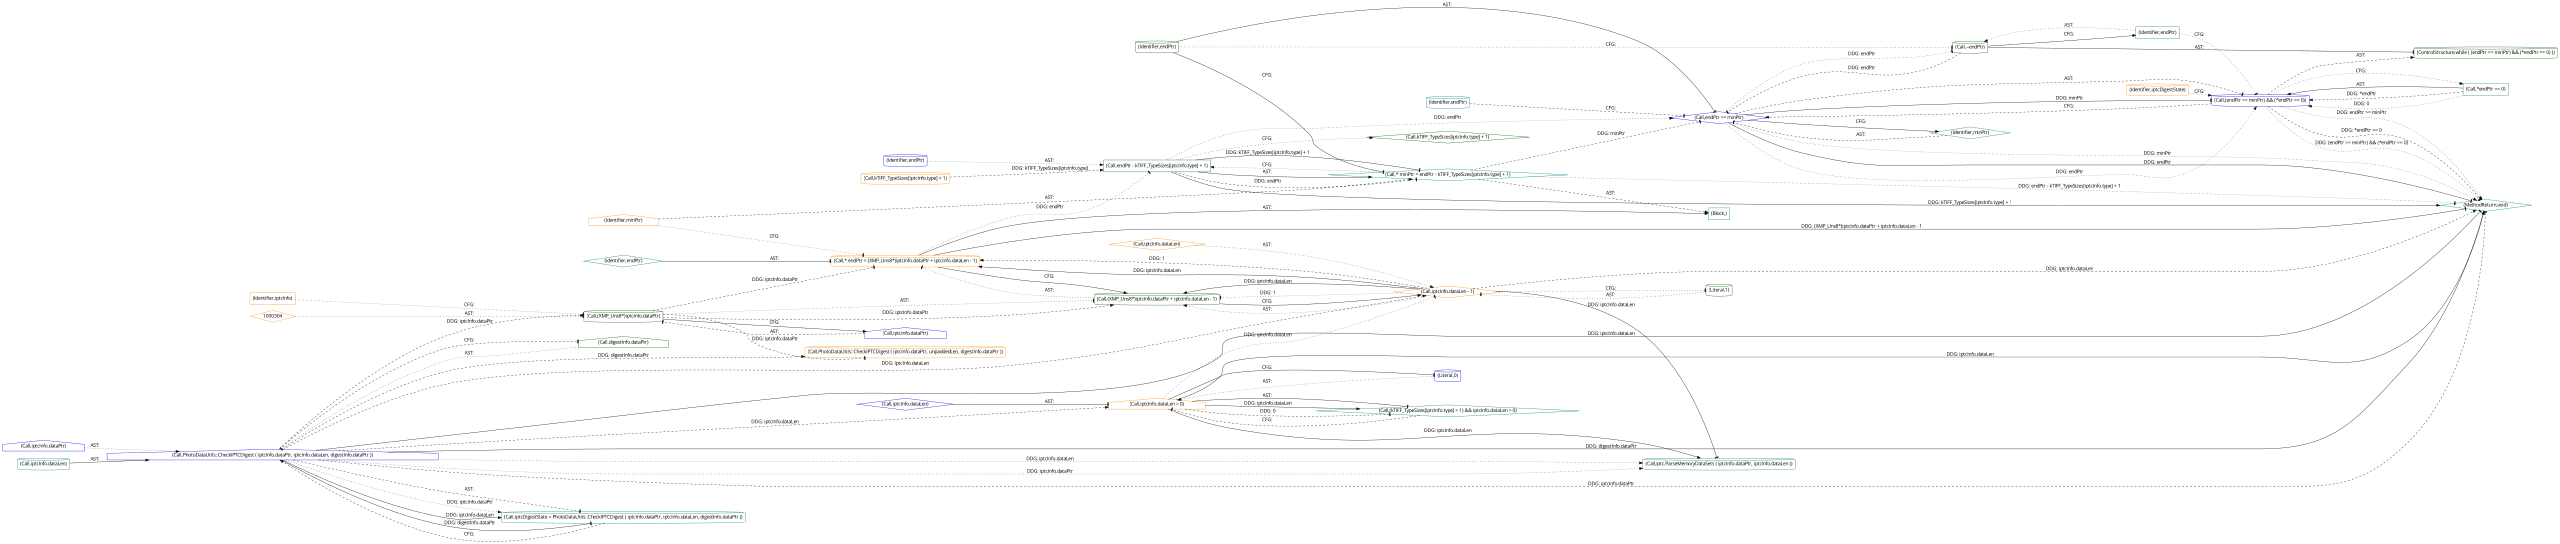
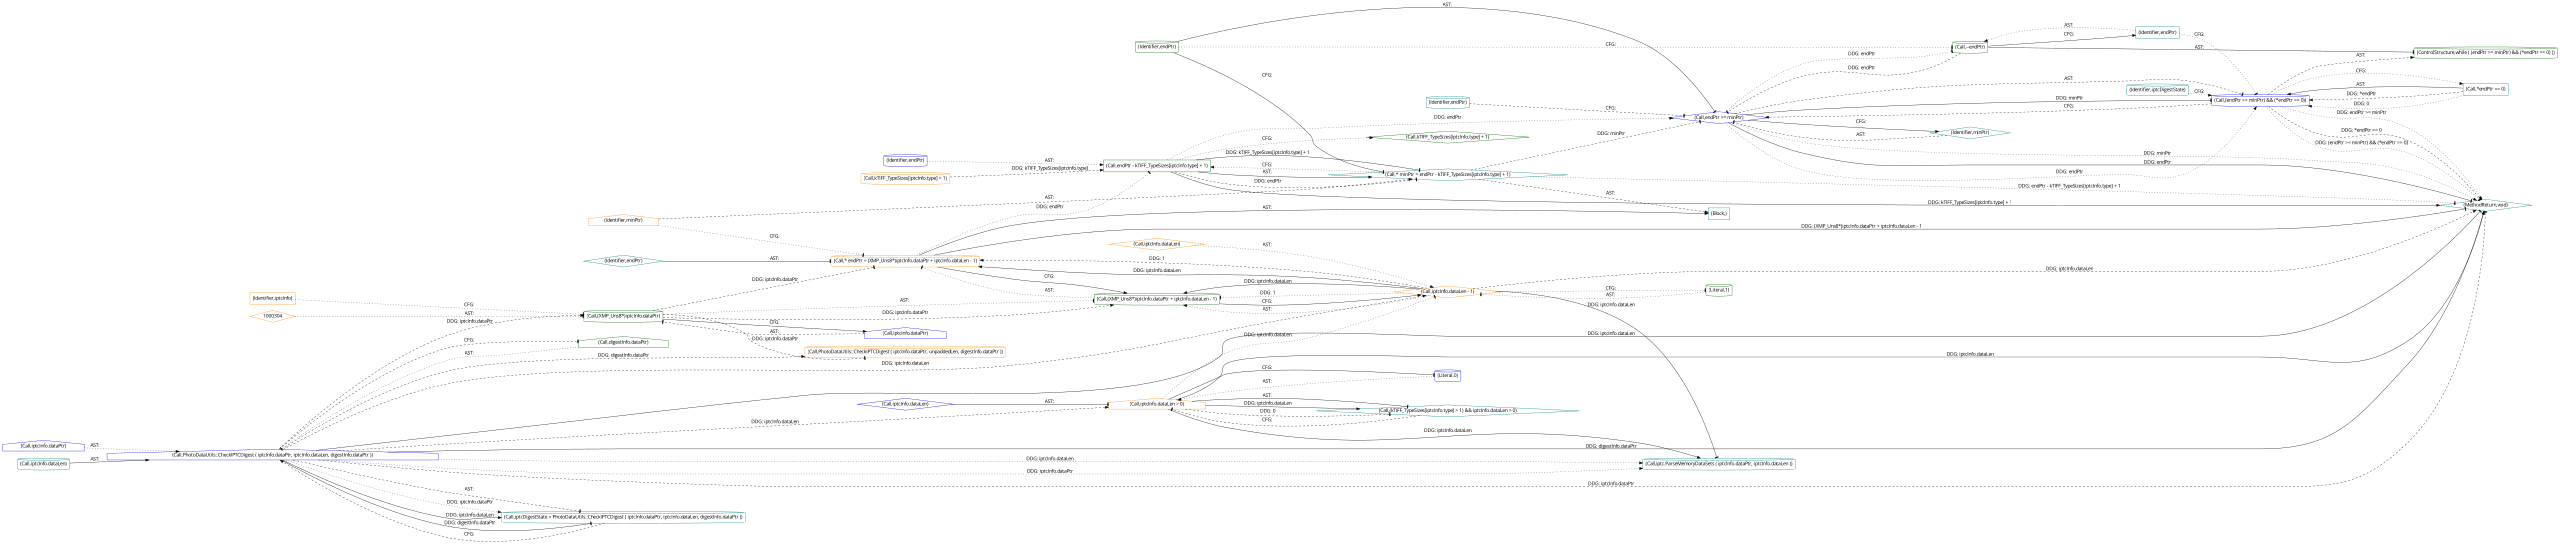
(2158, 90) -> (2158, 90)
